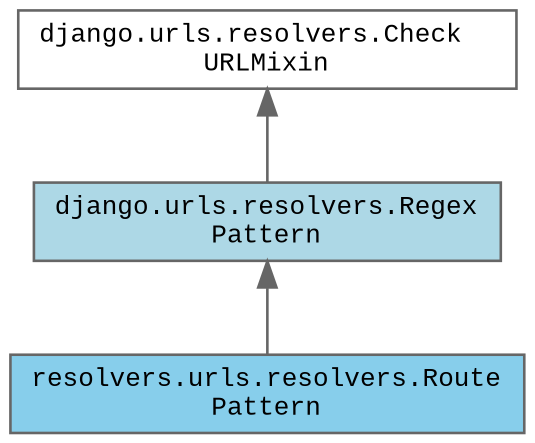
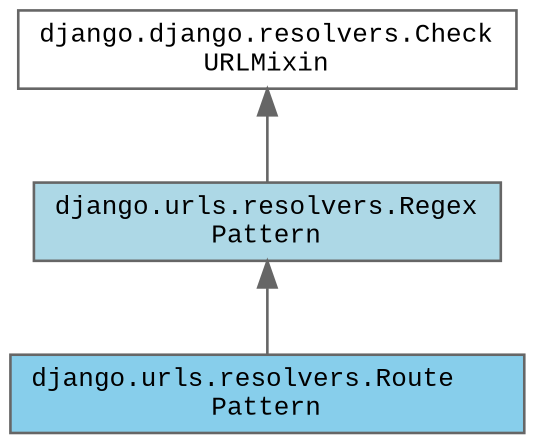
(267, 50) -> (267, 50)
(267, 394) -> (267, 394)
